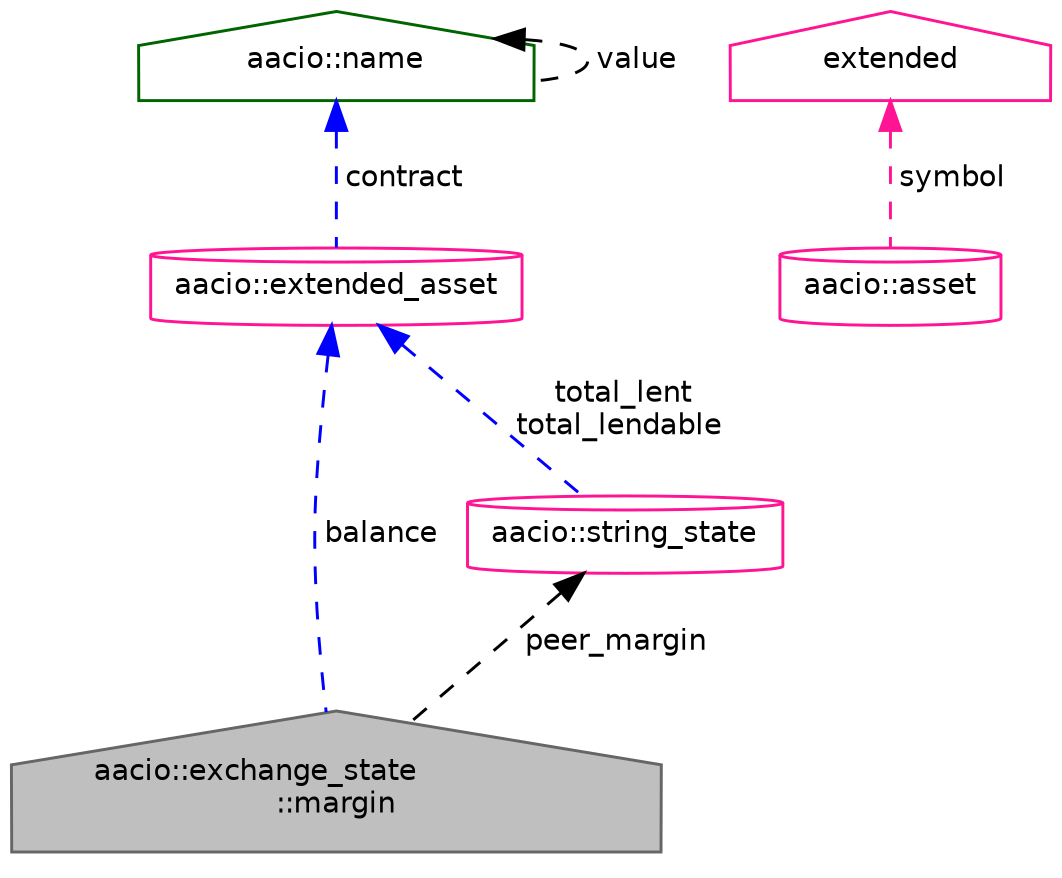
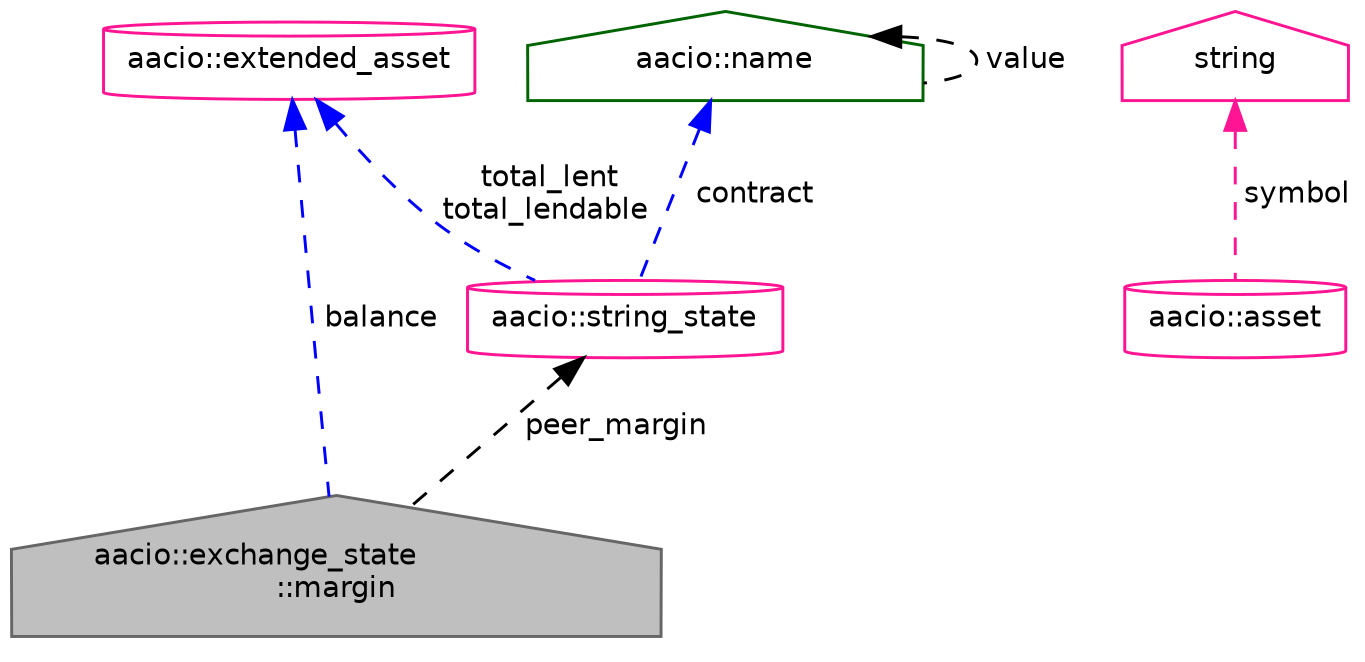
(890, 61) -> (1235, 61)
(336, 189) -> (670, 204)
